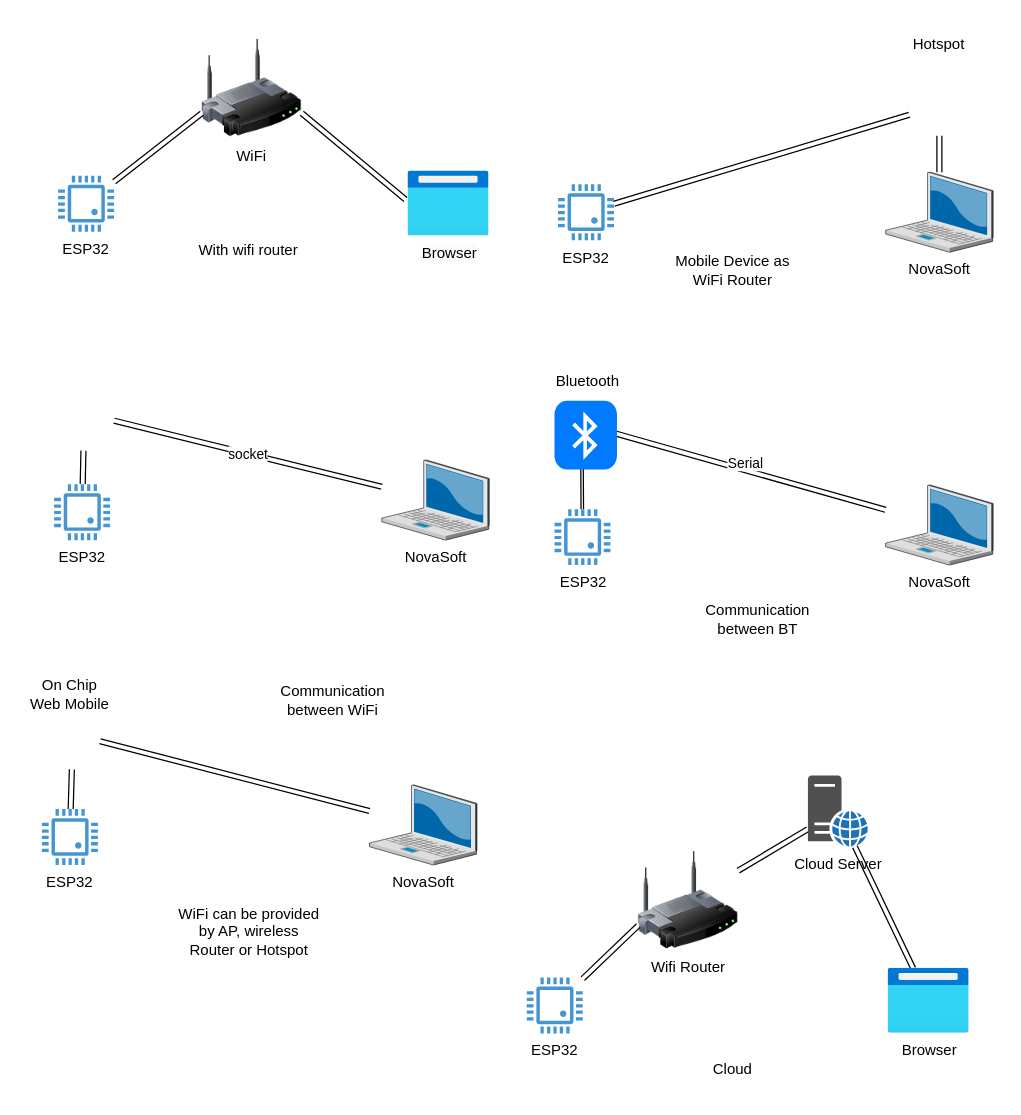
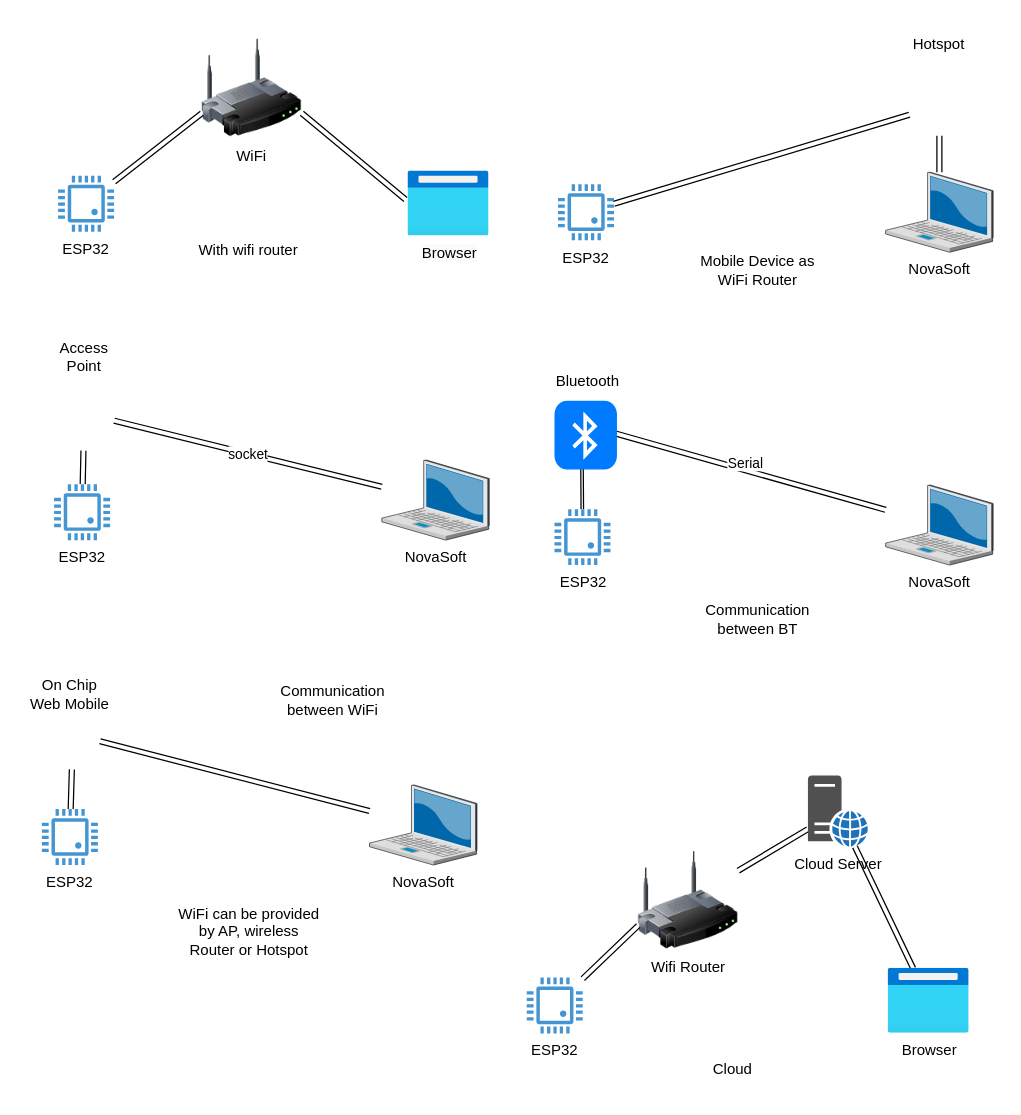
(733, 271) -> (758, 271)
none -> (84, 357)
